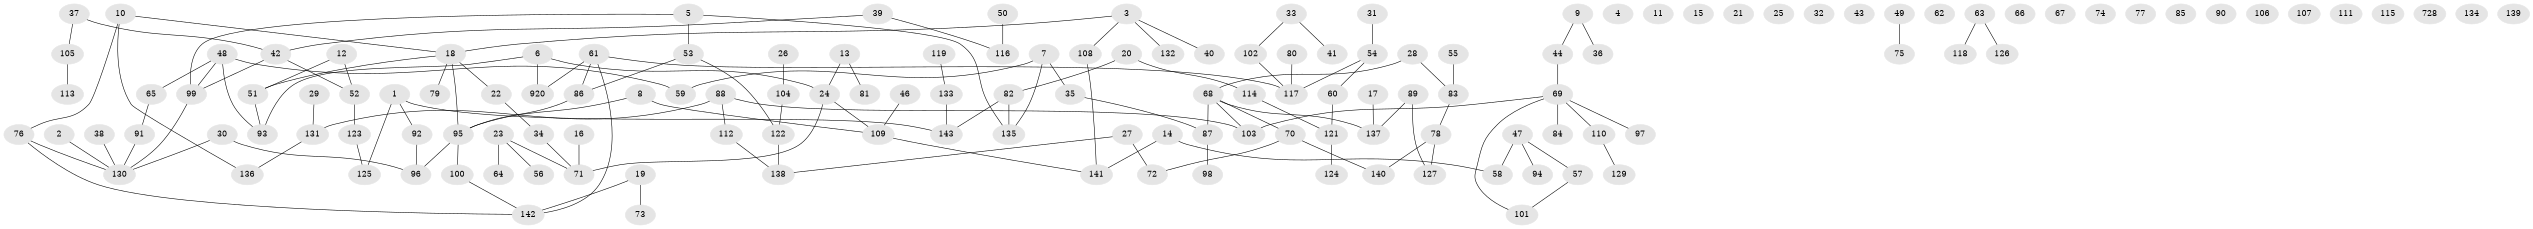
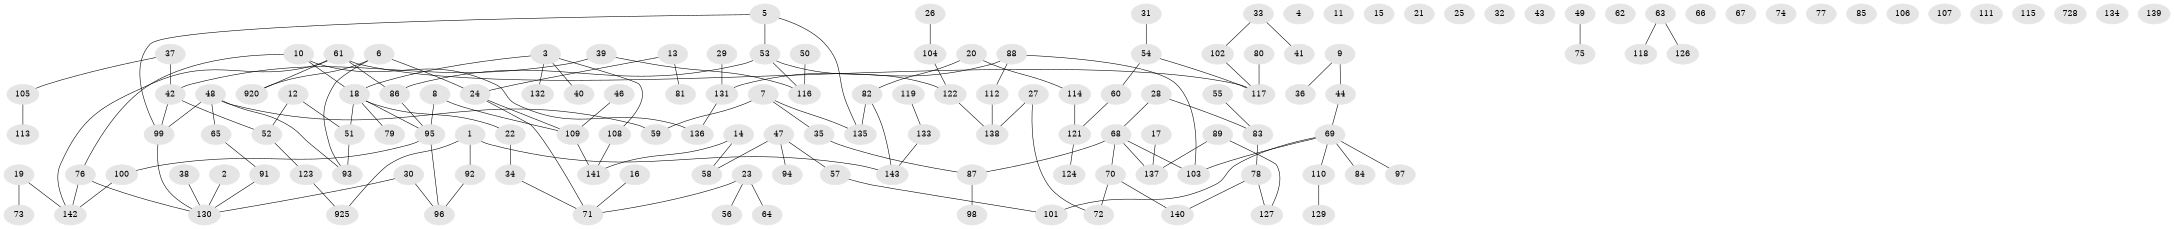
(2221, 14) -> none
none -> (782, 72)
(365, 175) -> (342, 215)
